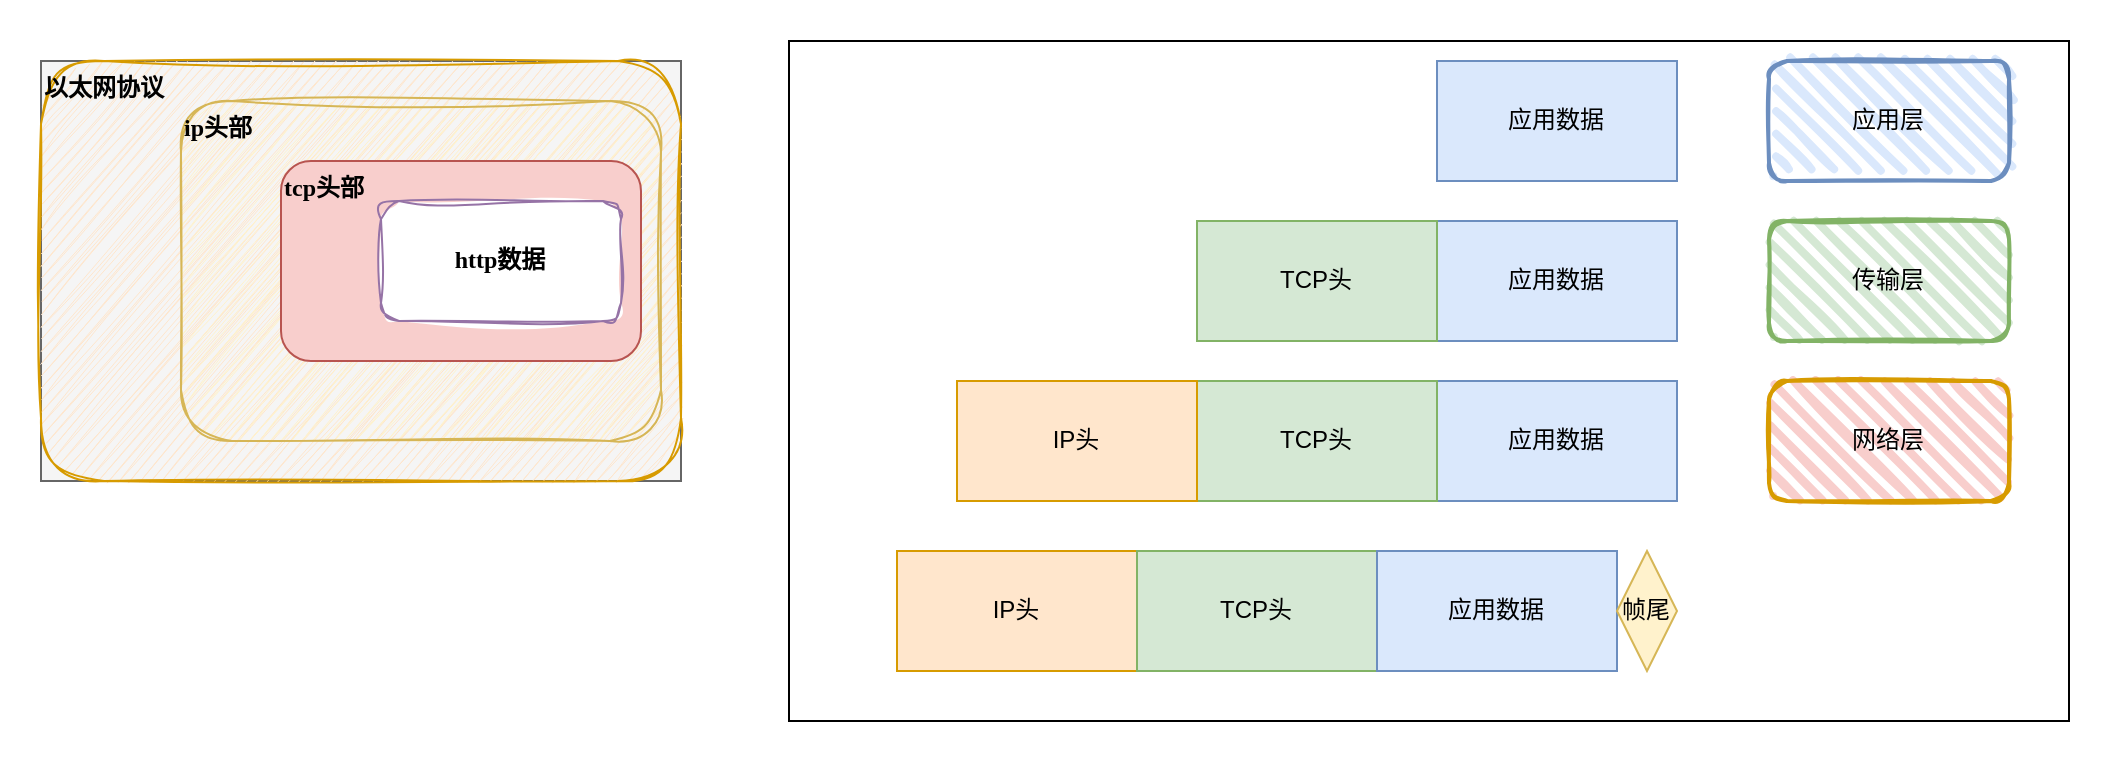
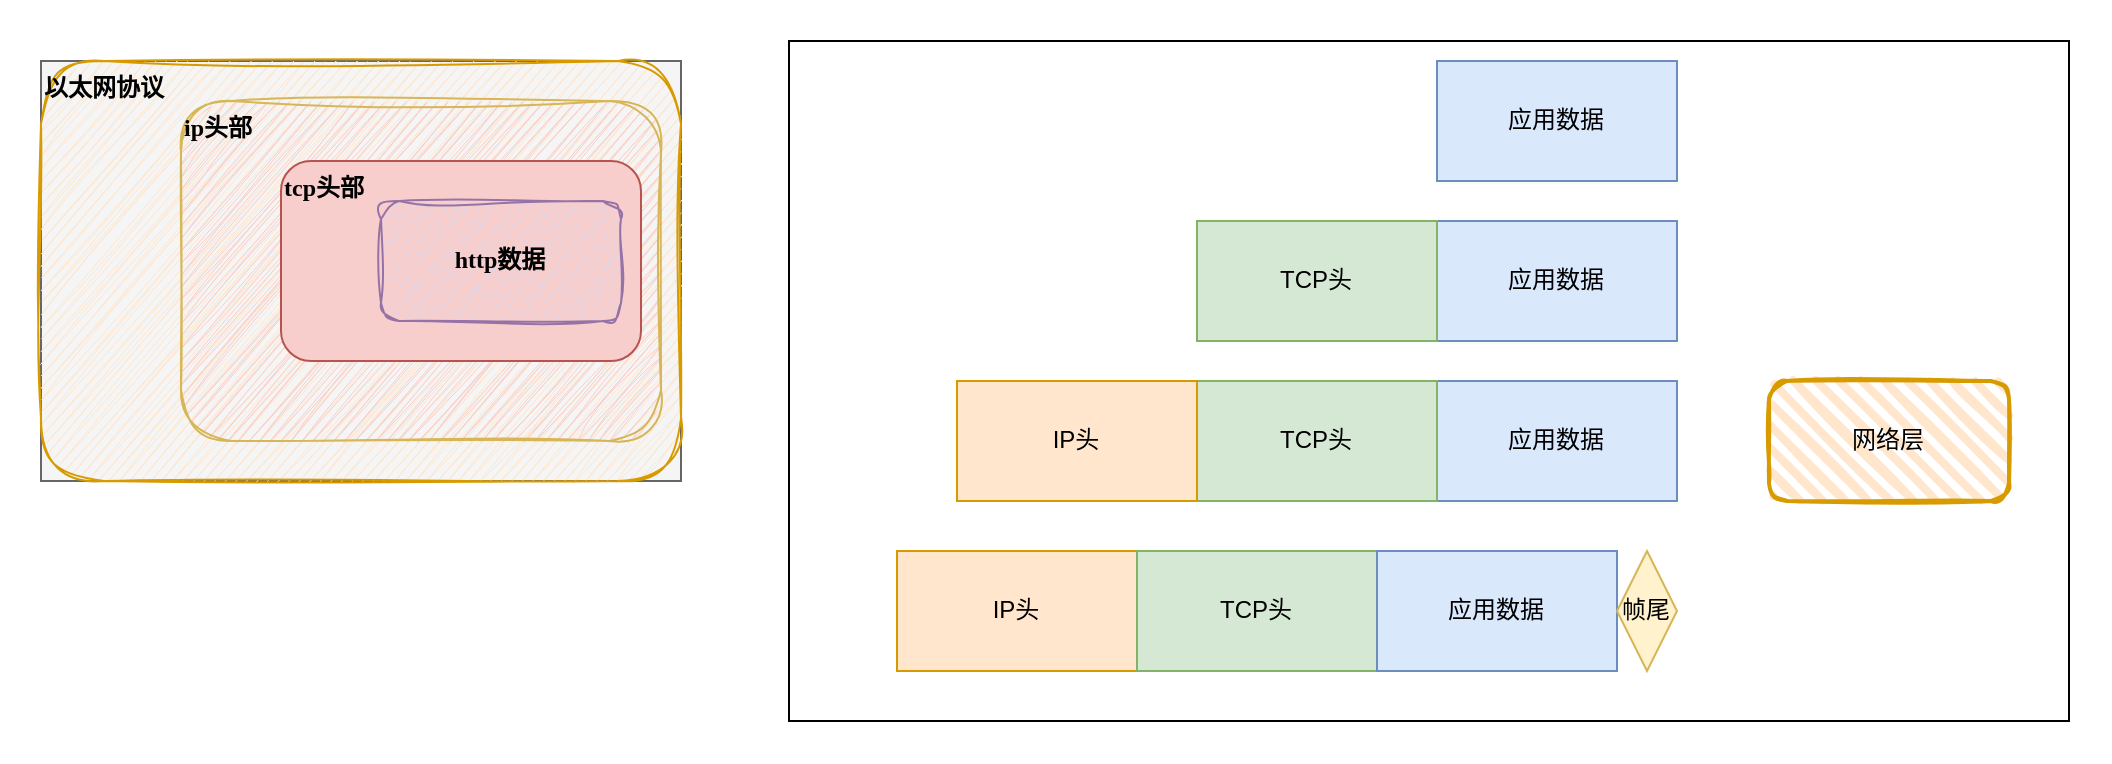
(1889, 121) -> none
(219, 129) -> (219, 129)
(501, 261) -> (501, 261)
(1889, 281) -> none
(1889, 441) -> (1889, 441)
